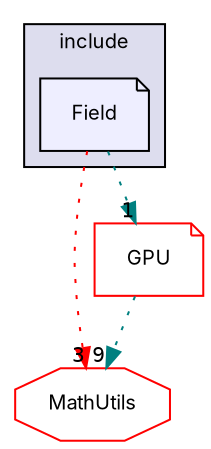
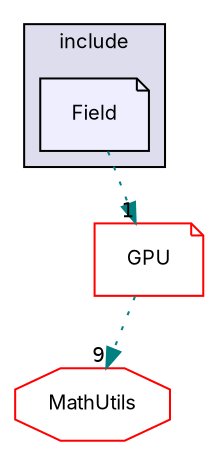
(75, 249) -> none
